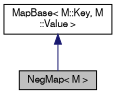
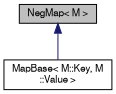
(58, 57) -> (58, 47)
